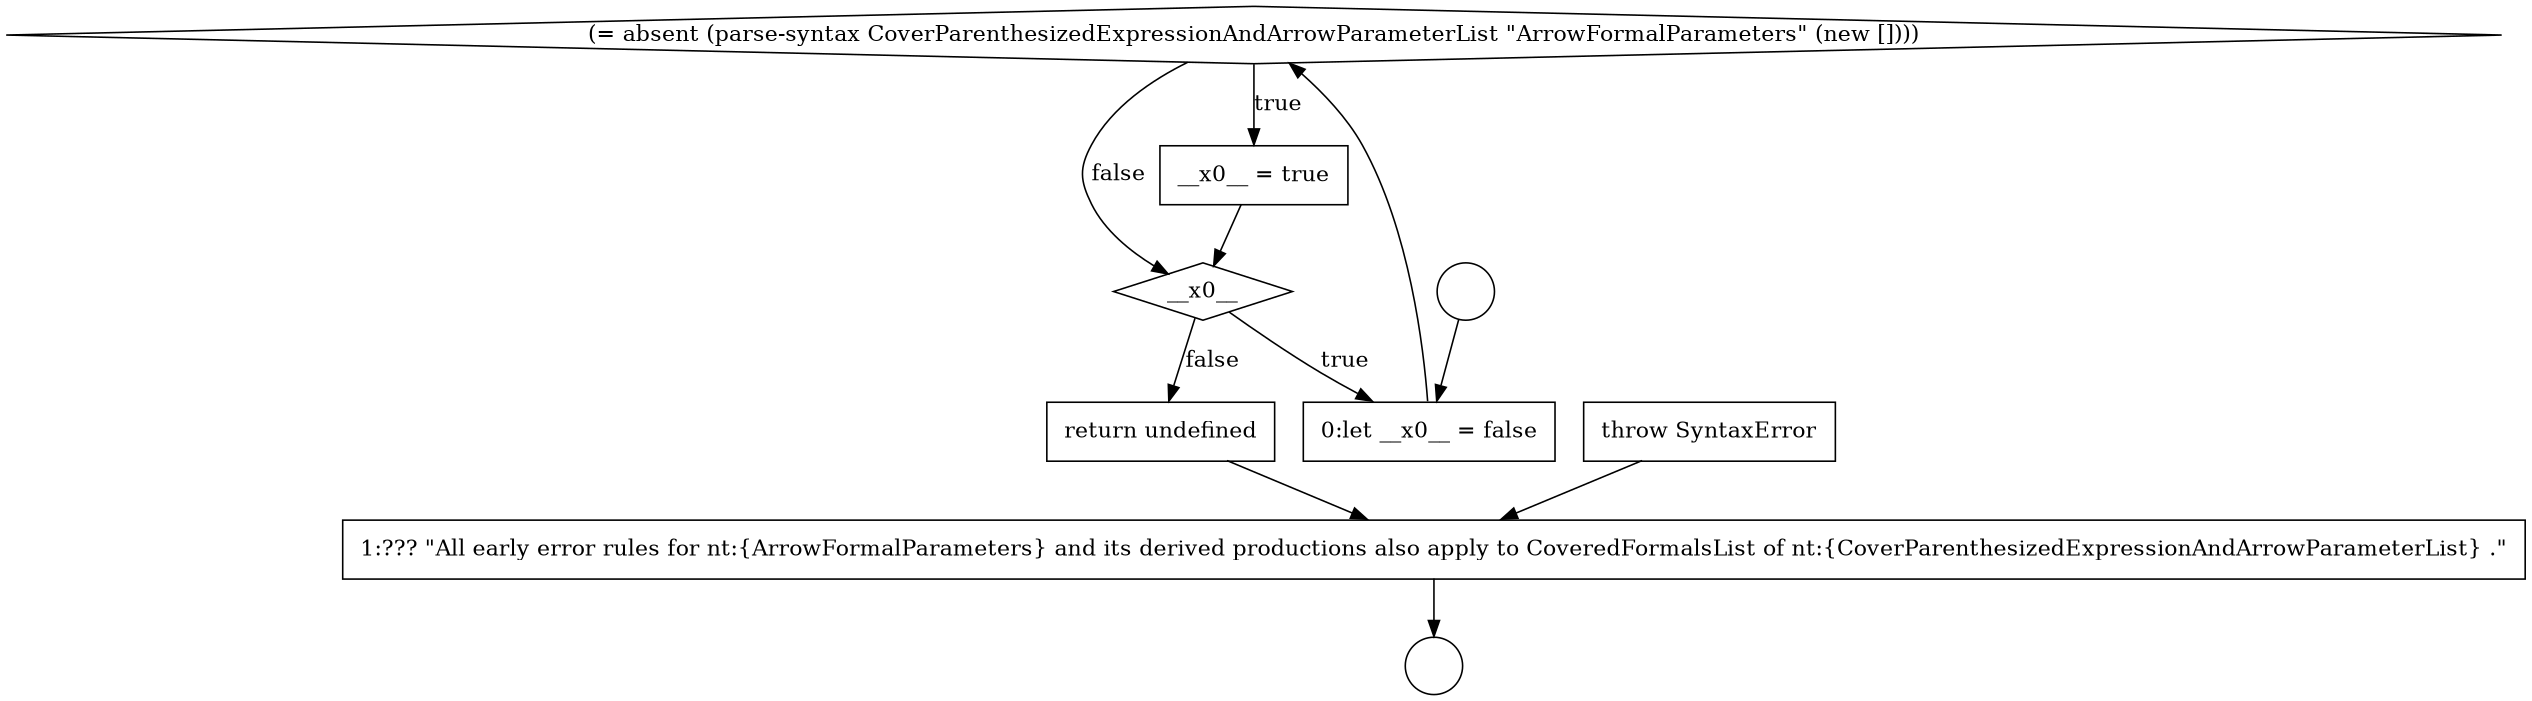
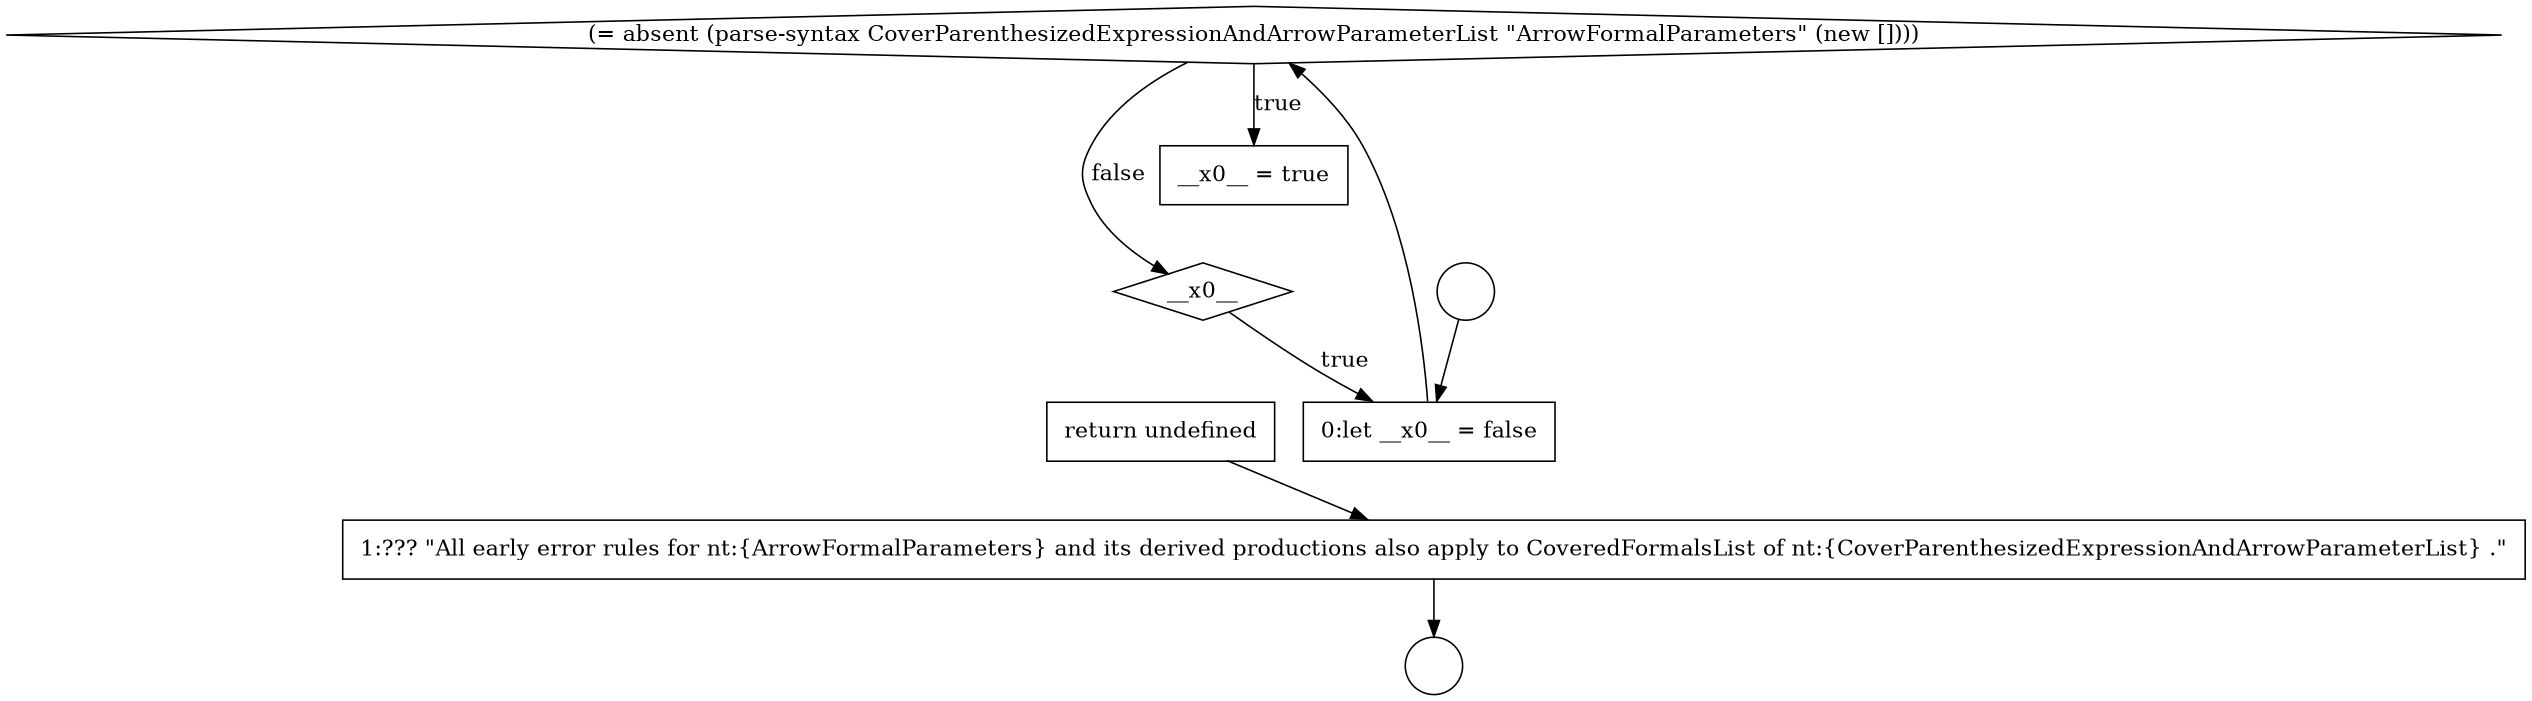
(1231, 228) -> none
(1184, 352) -> none
(1710, 431) -> none
